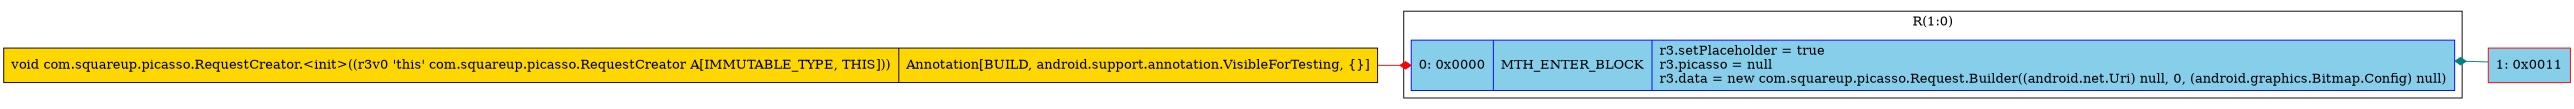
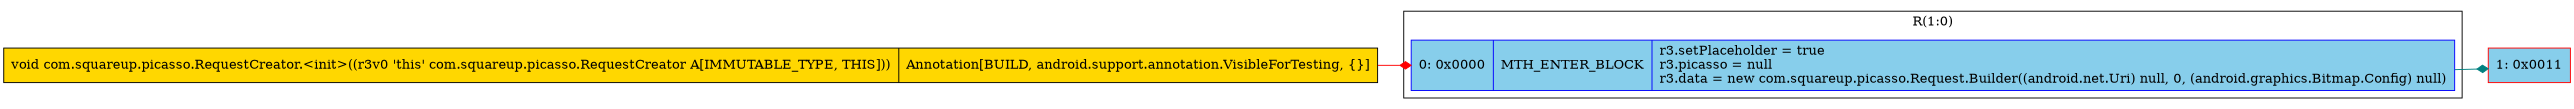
(2477, 62) -> (2468, 69)
